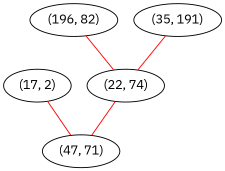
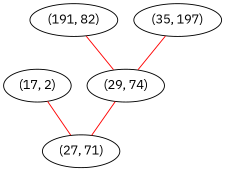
(74, 20) -> (74, 20)
(178, 20) -> (178, 20)
(126, 86) -> (126, 86)
(81, 151) -> (81, 151)
